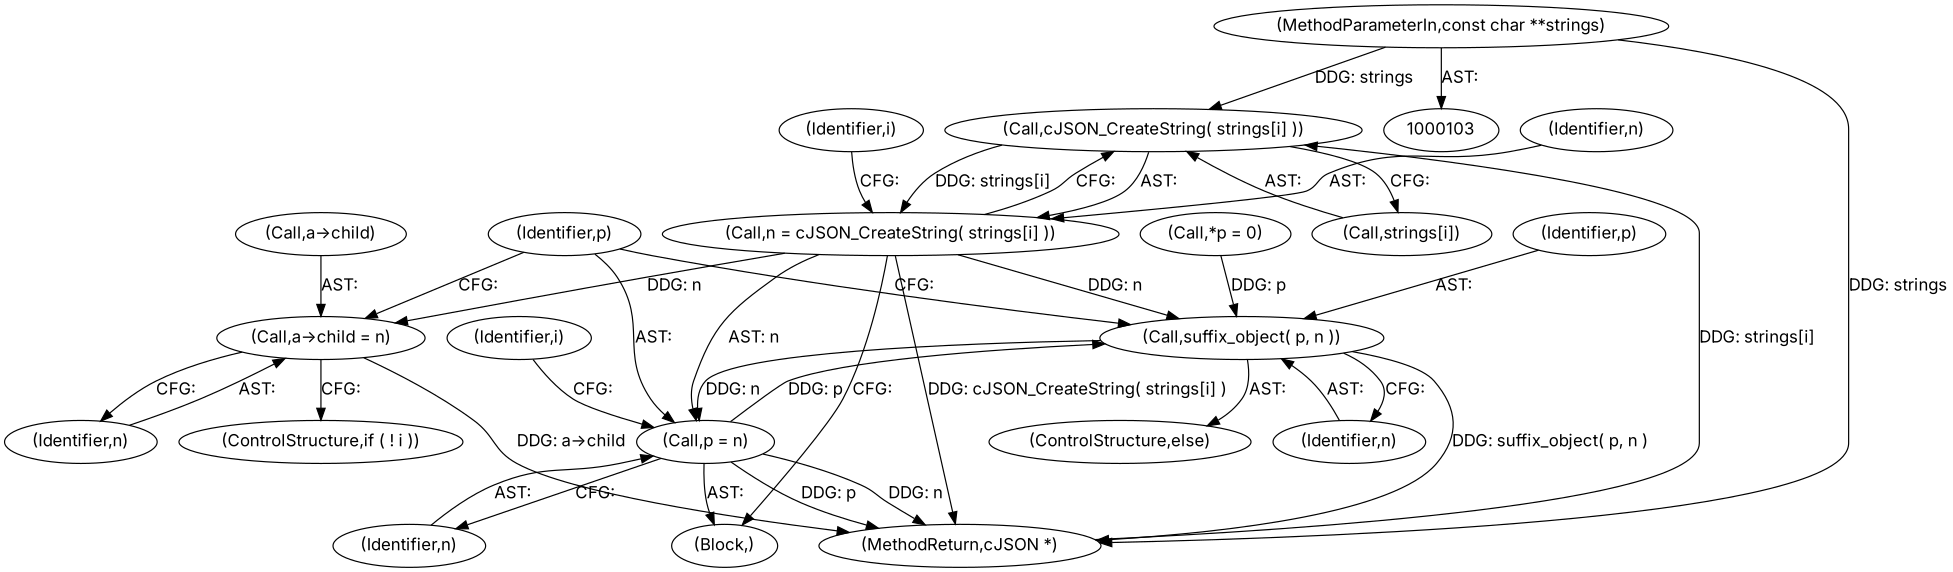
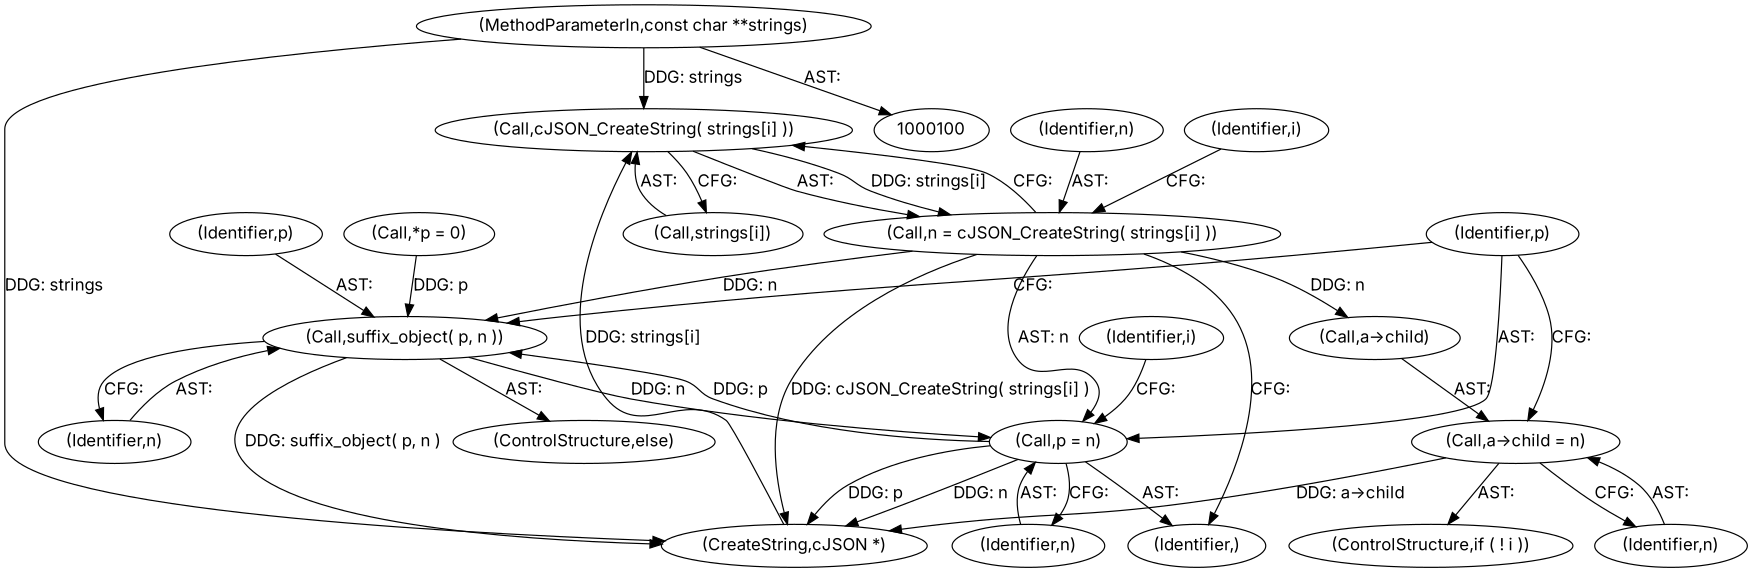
(1441, 130) -> (932, 130)
(596, 286) -> (1262, 273)
(343, 390) -> (1498, 494)
(725, 546) -> (1197, 546)
(960, 546) -> (794, 546)
